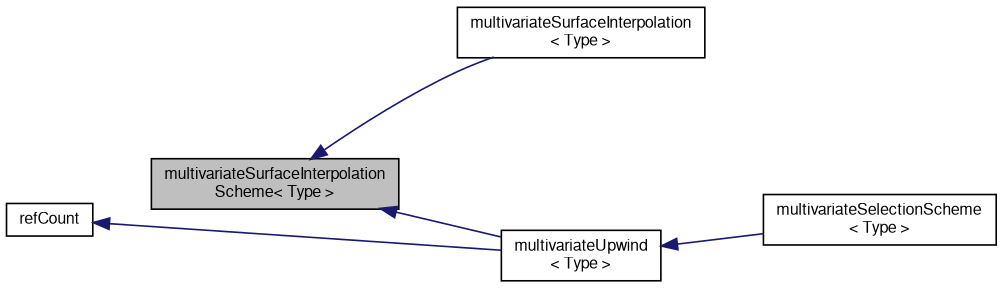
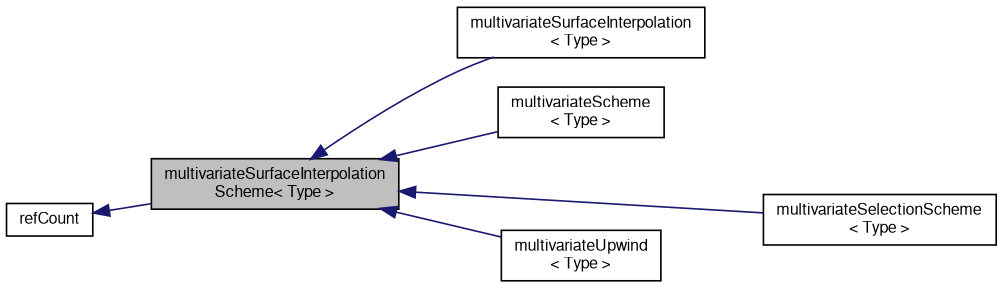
none -> (581, 112)
(305, 237) -> (130, 207)
(720, 239) -> (589, 203)
